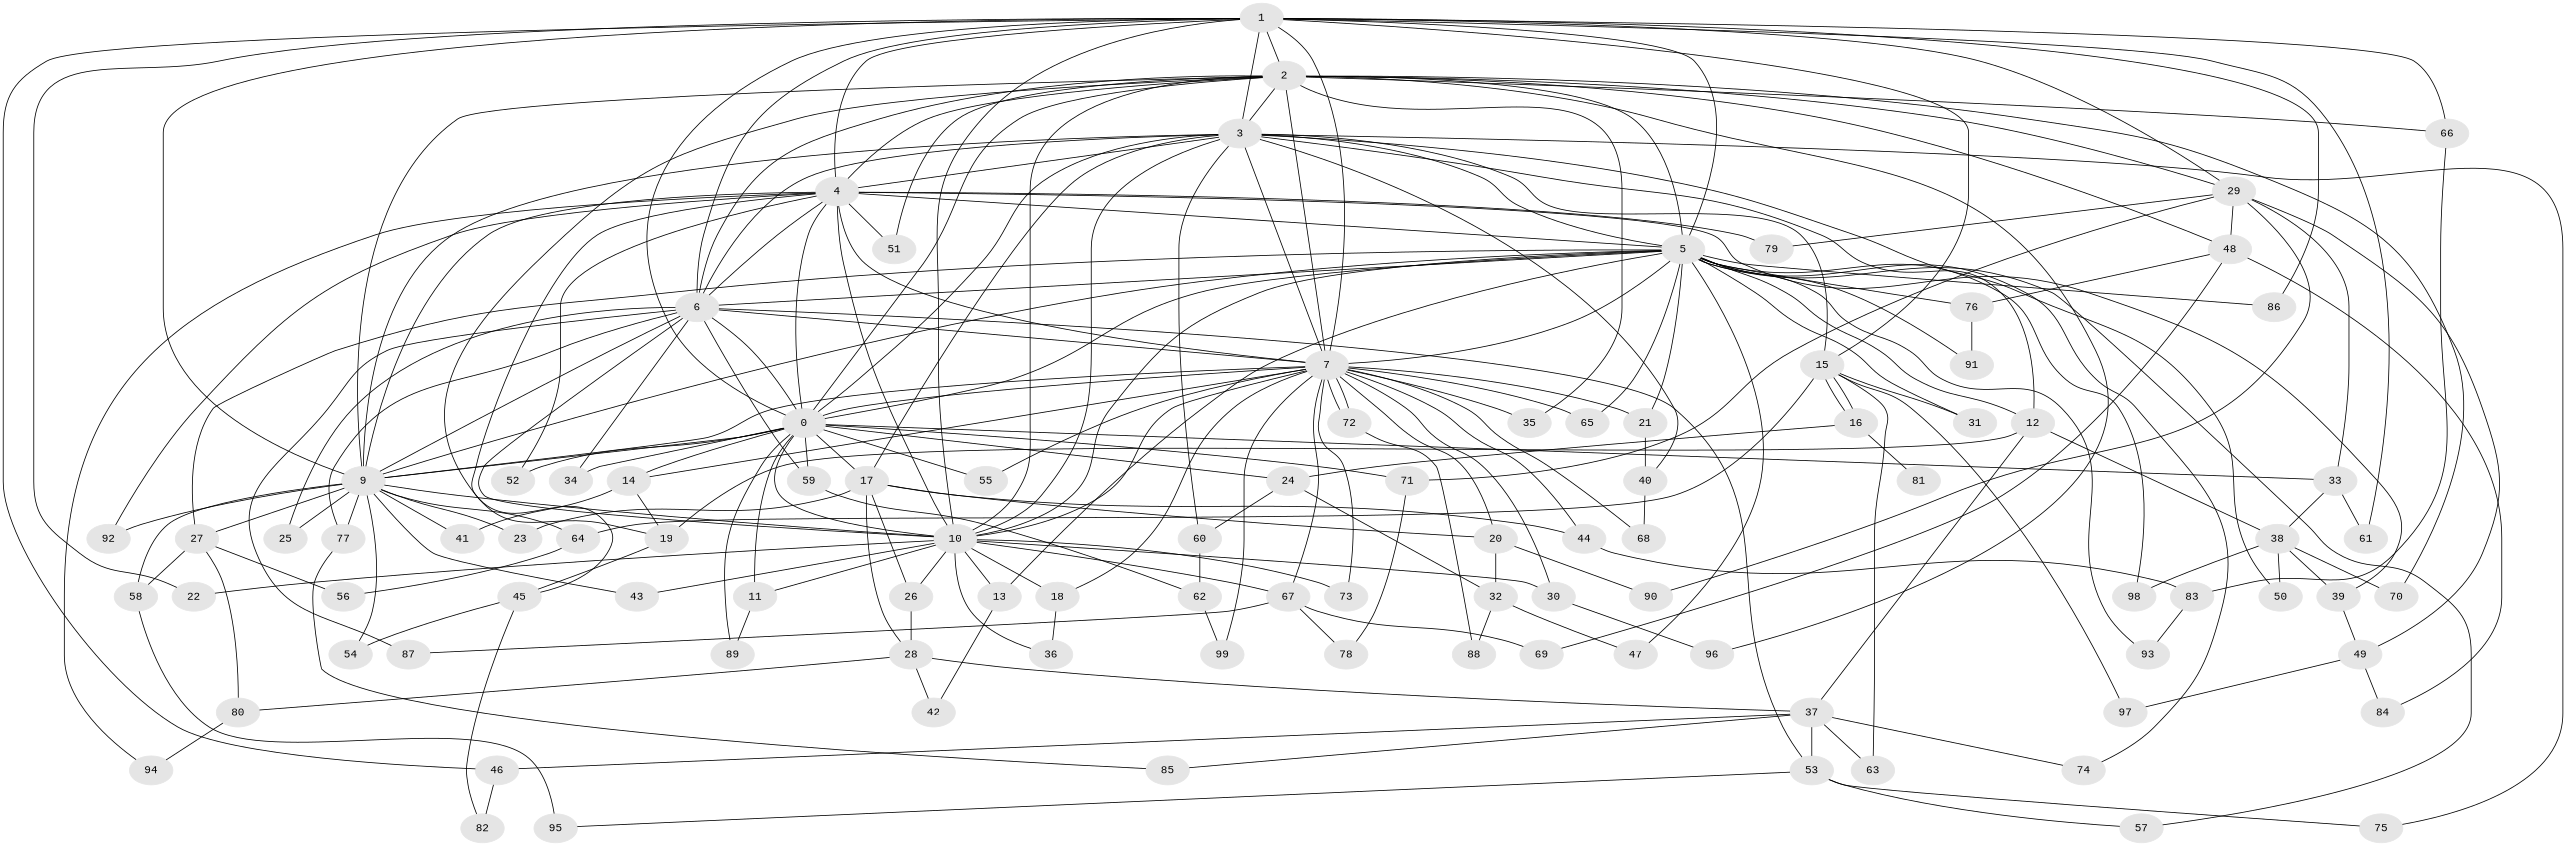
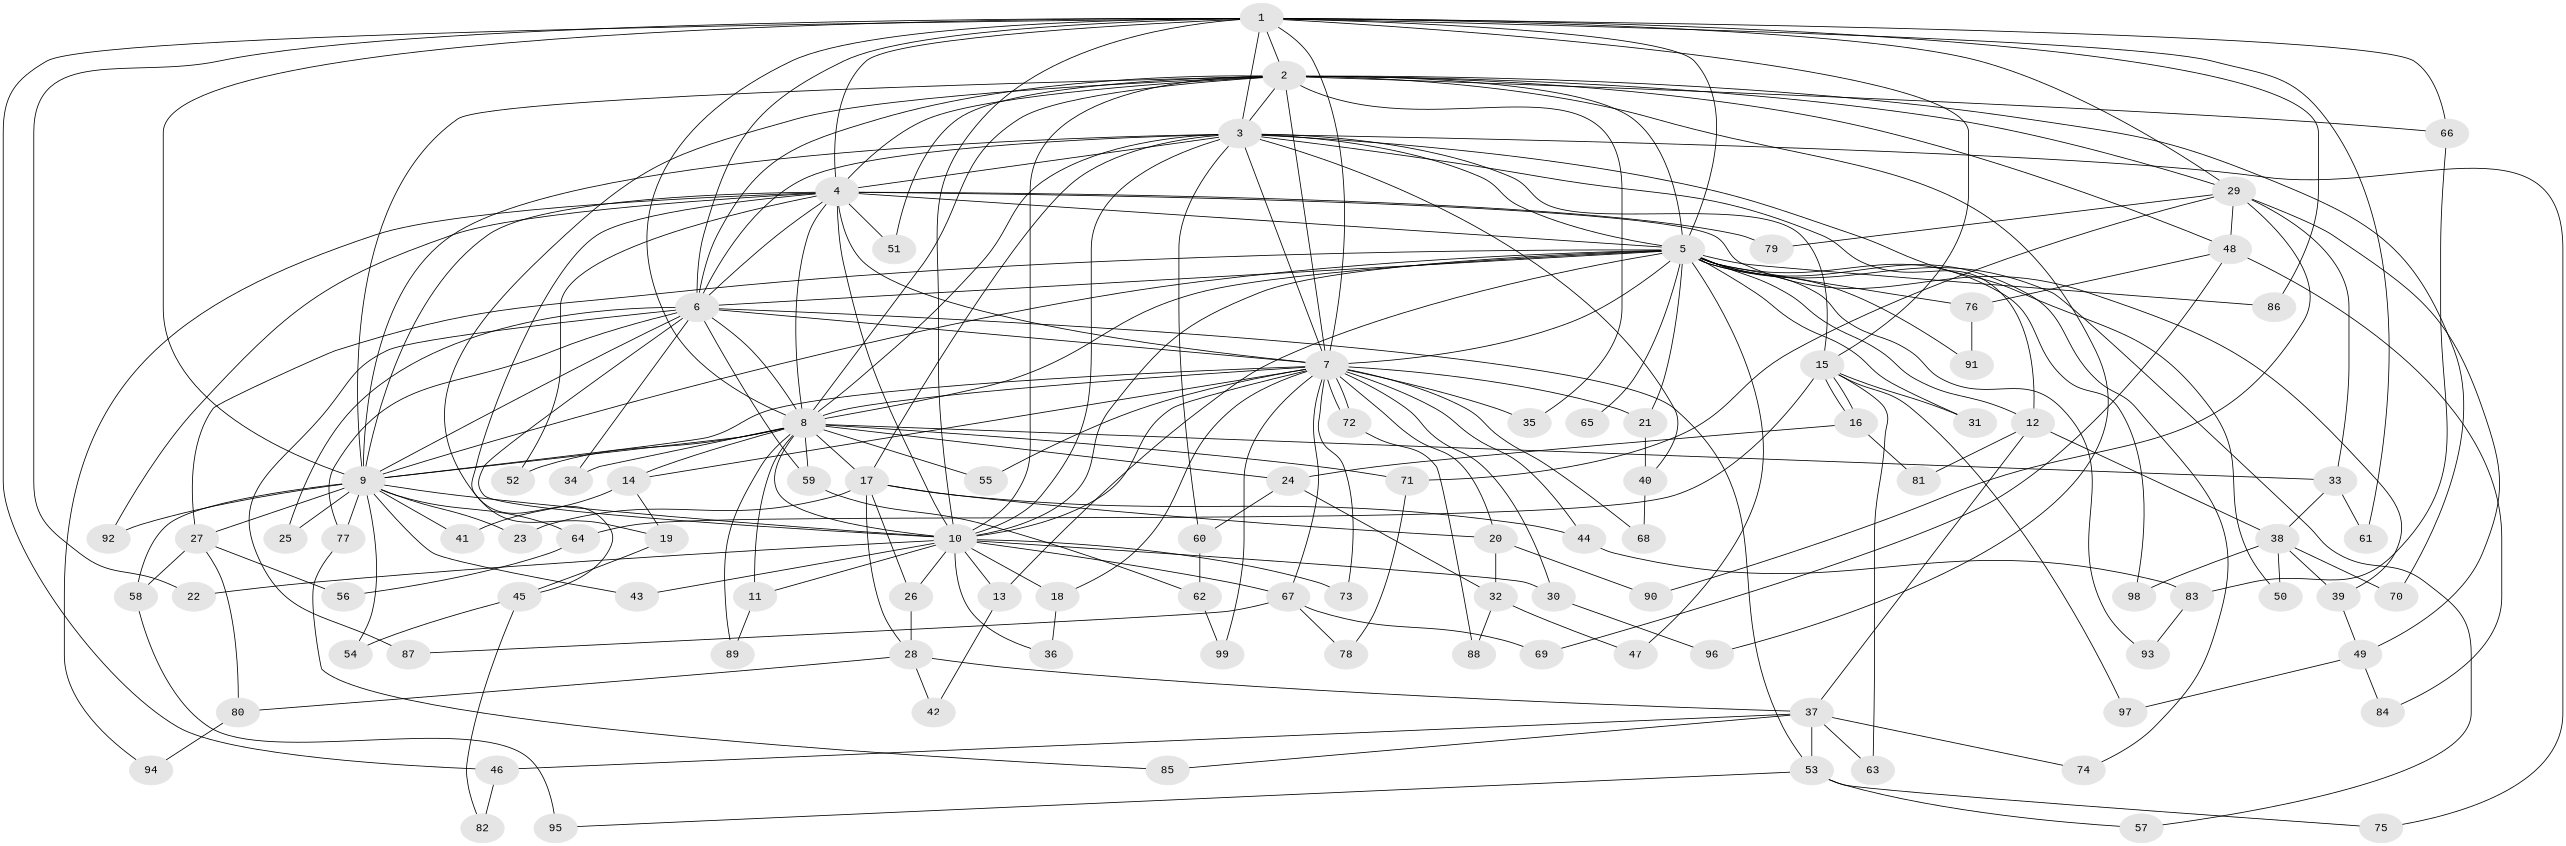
(1461, 385) -> none
(804, 423) -> (804, 423)
(1339, 449) -> (1976, 452)
